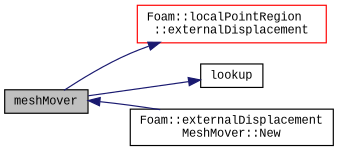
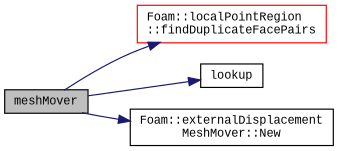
(232, 24) -> (232, 24)
(130, 105) -> (100, 116)
